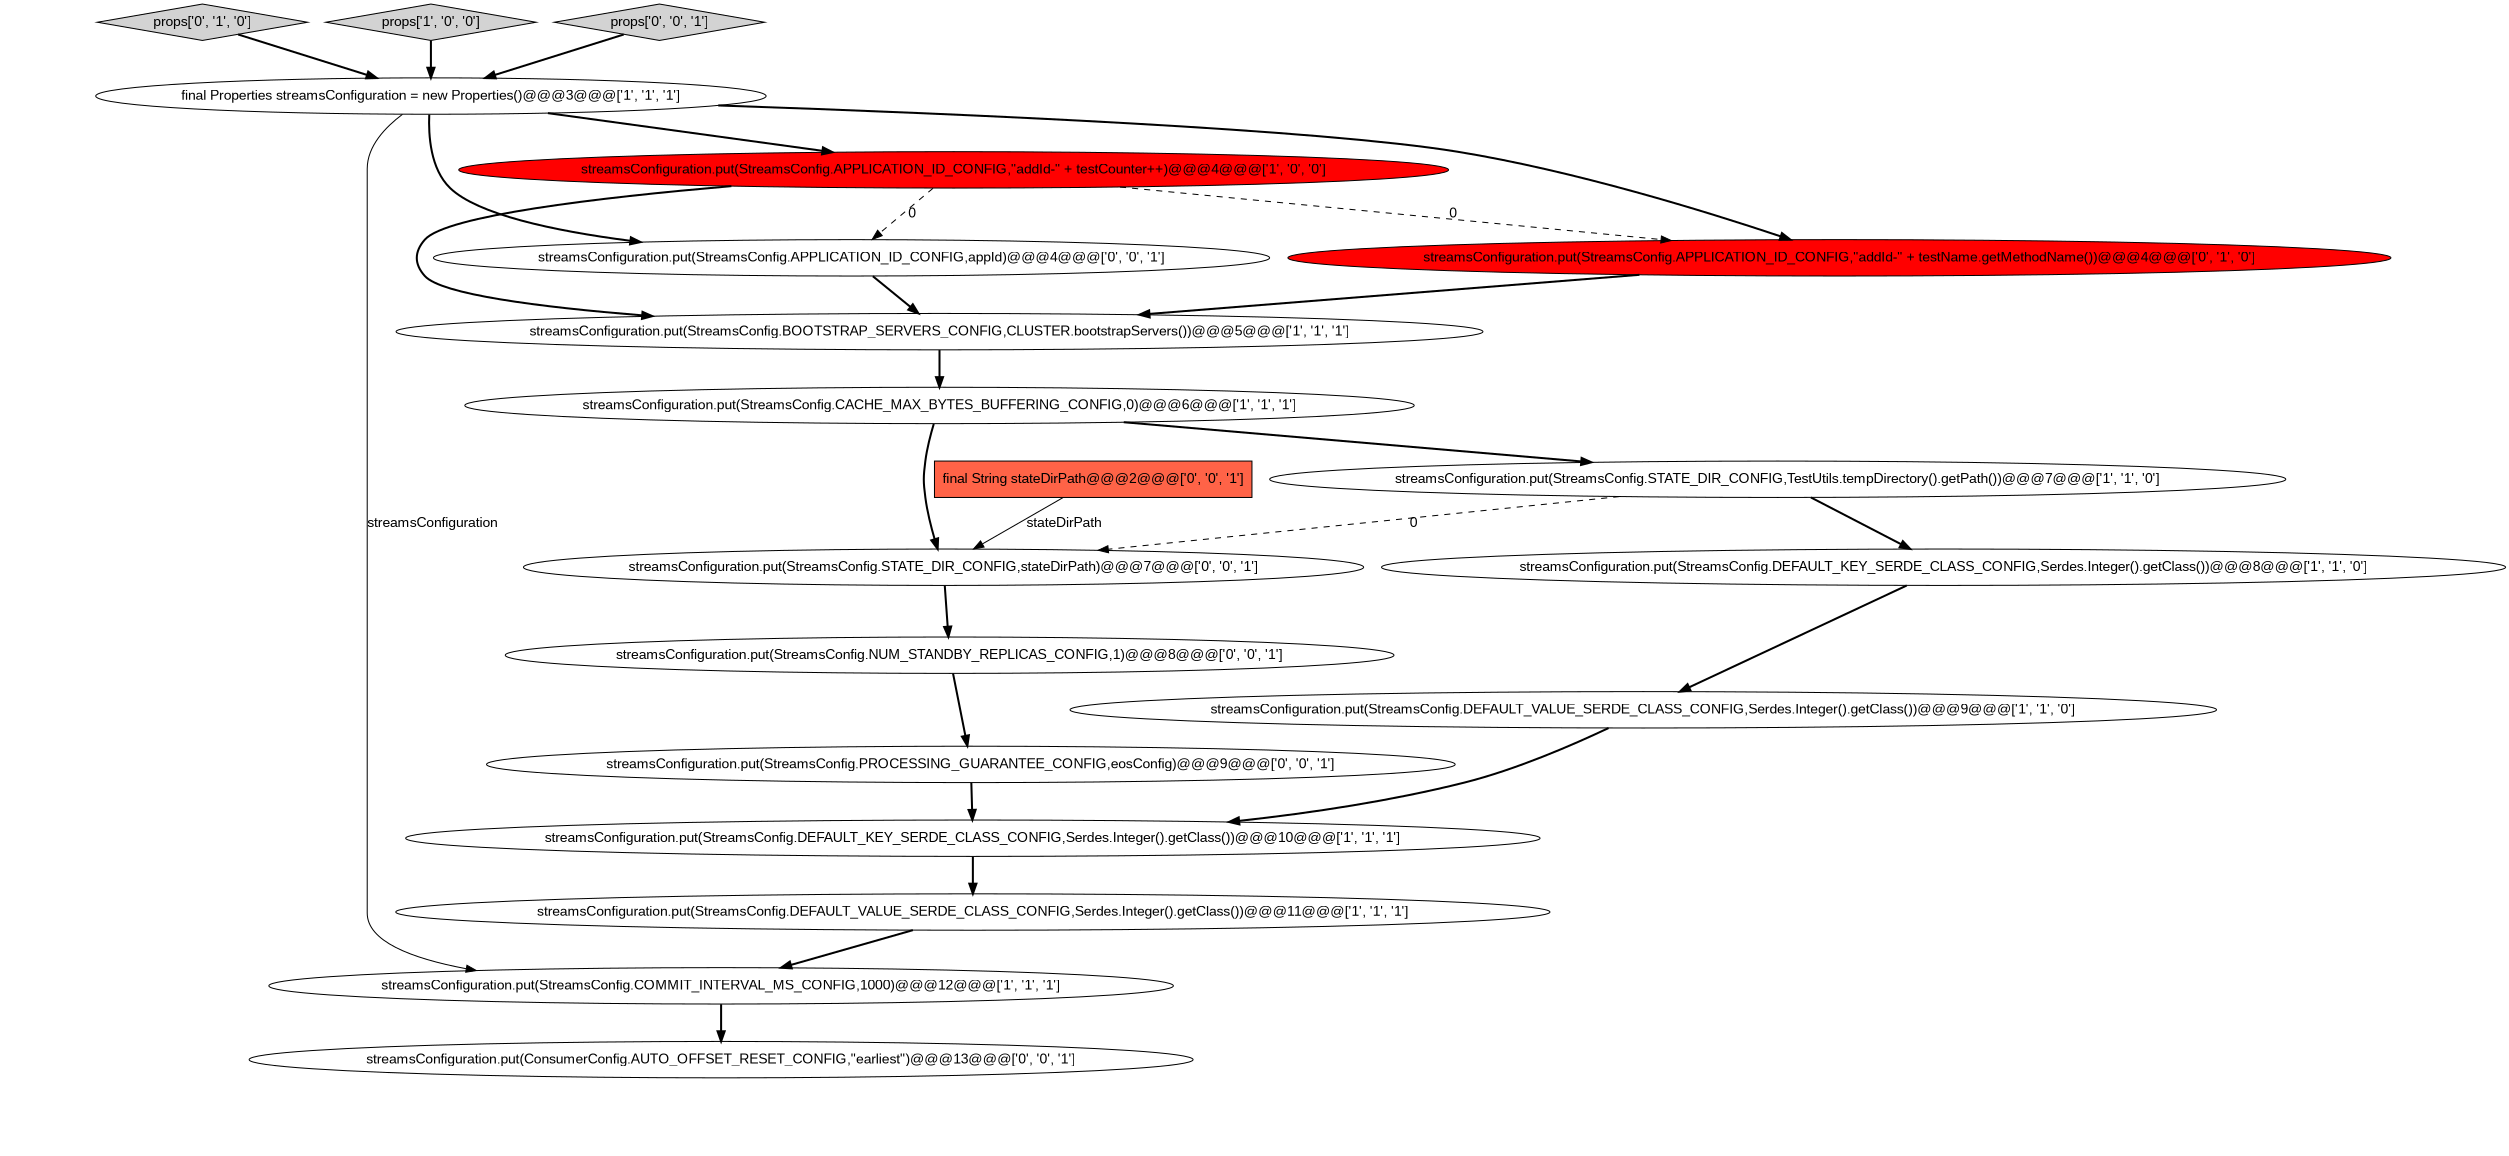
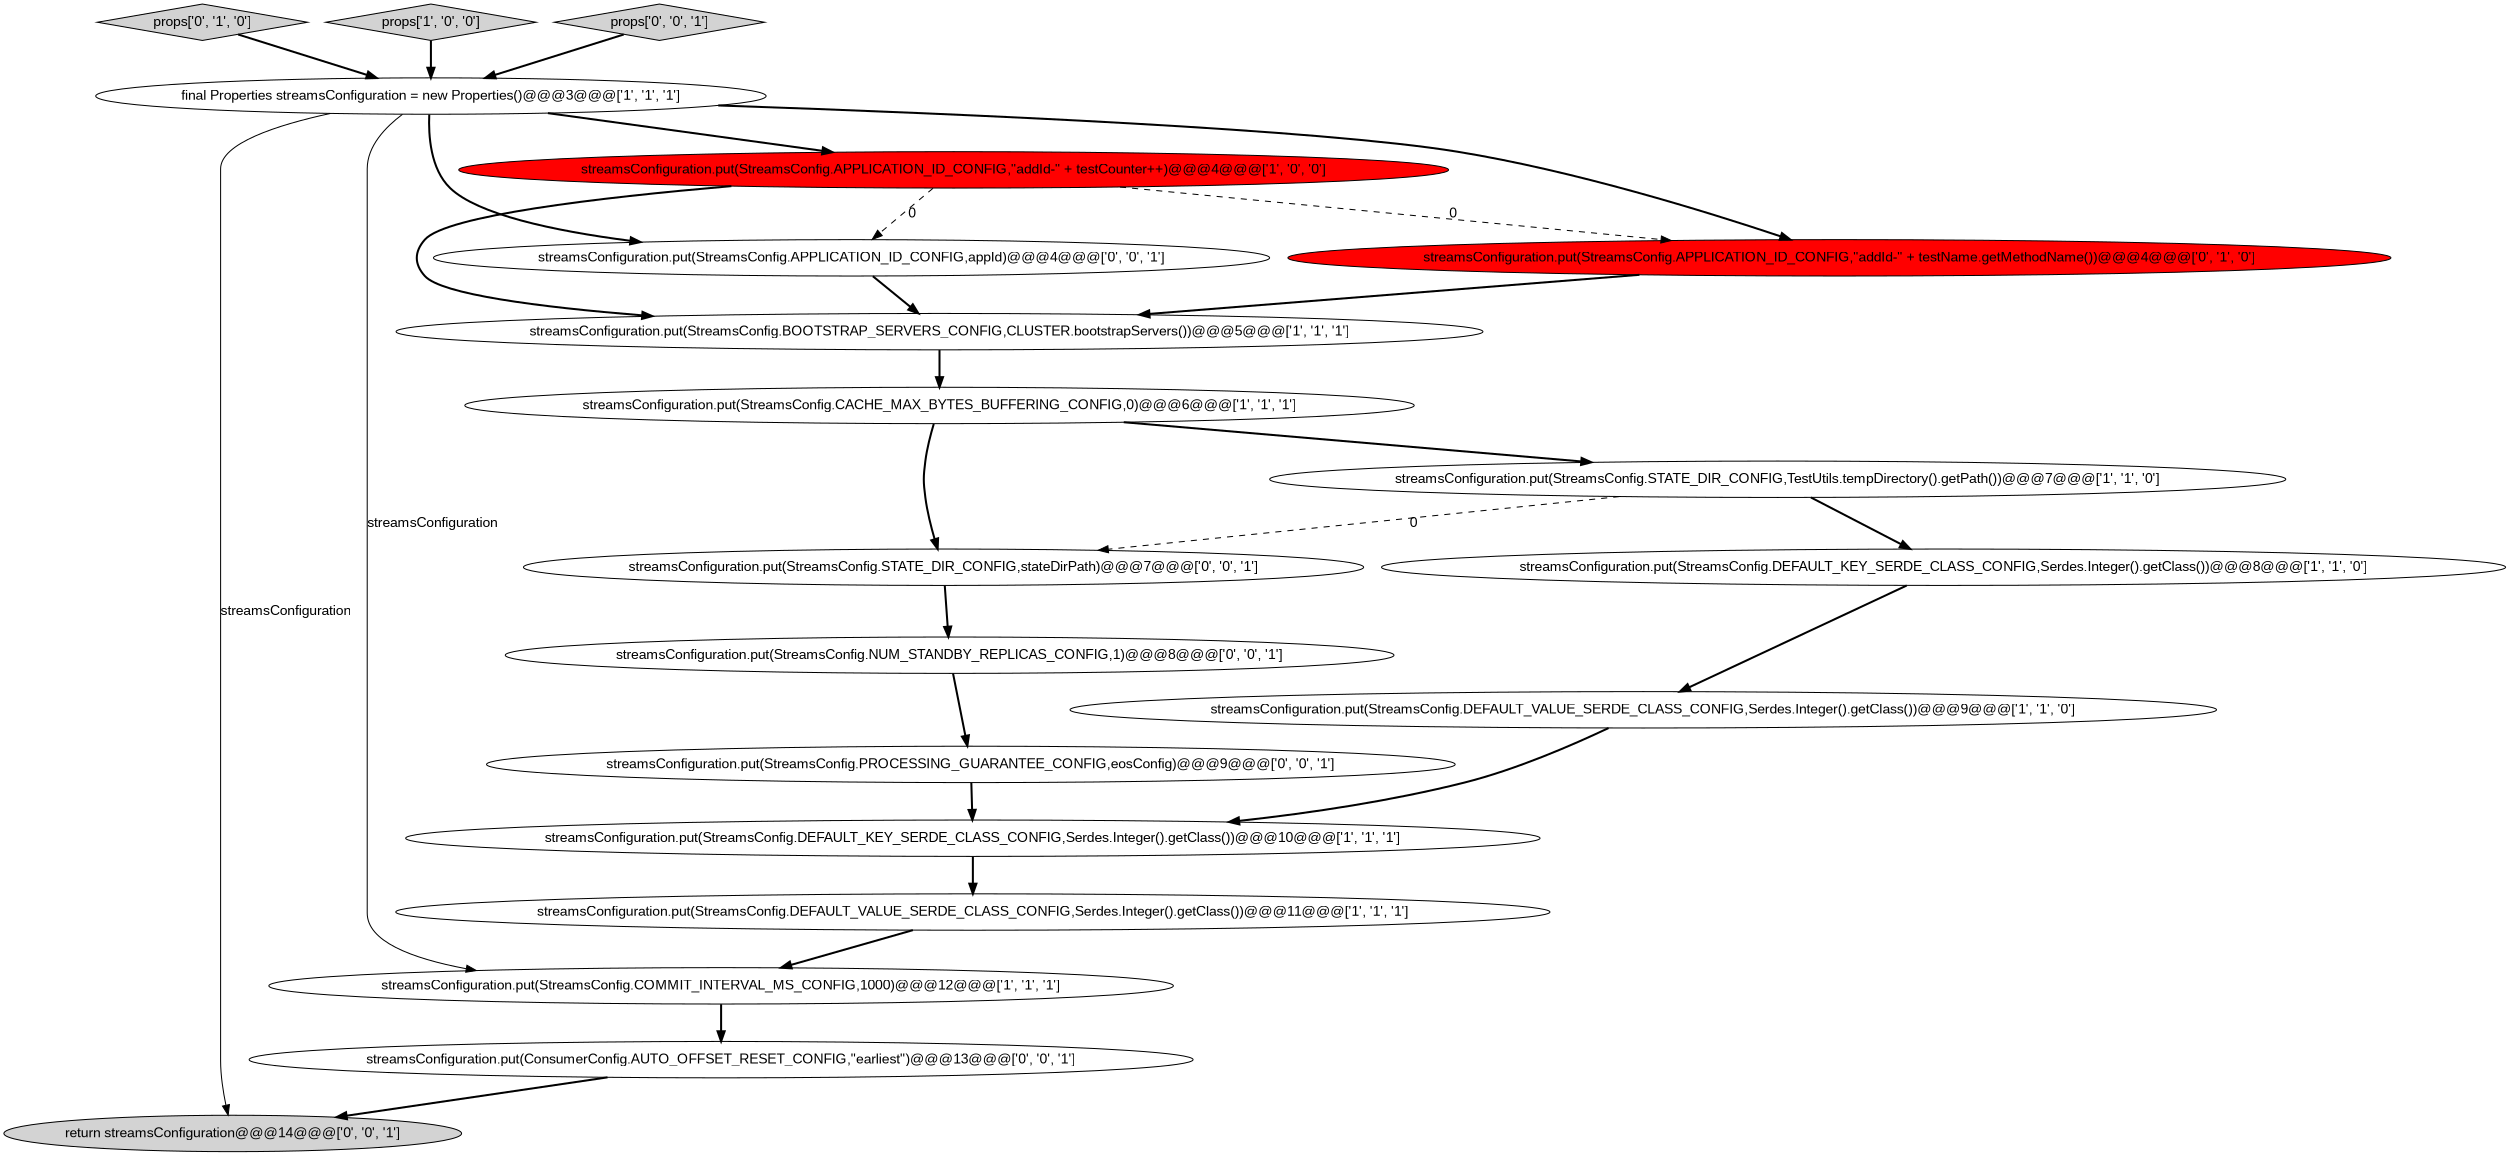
(1093, 479) -> none
none -> (233, 1133)
